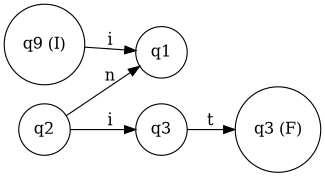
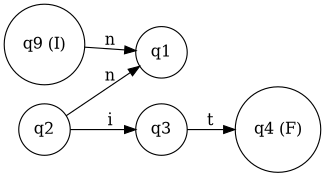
(110, 41) -> (110, 41)
(278, 130) -> (278, 130)
